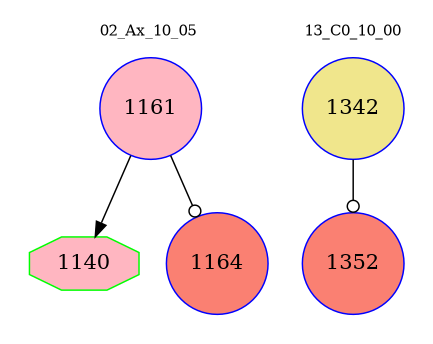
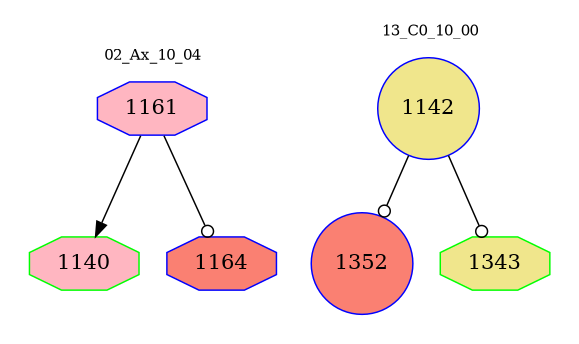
(149, 32) -> (153, 56)
(151, 109) -> (152, 109)
(353, 109) -> (429, 109)
(217, 264) -> (222, 264)
none -> (495, 264)
